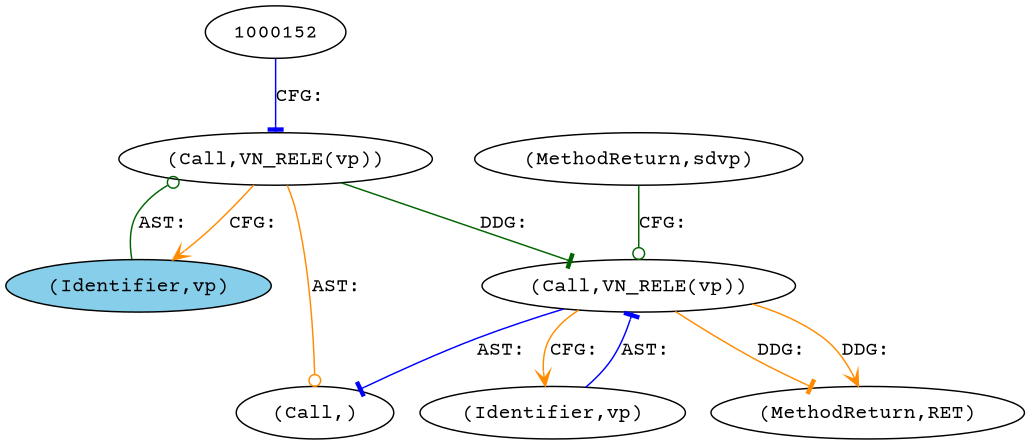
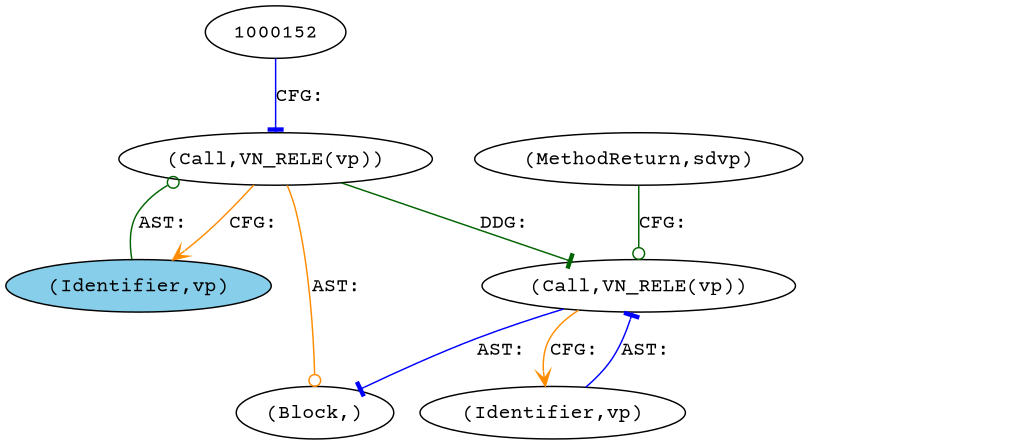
(315, 413) -> (315, 413)
(868, 413) -> none
